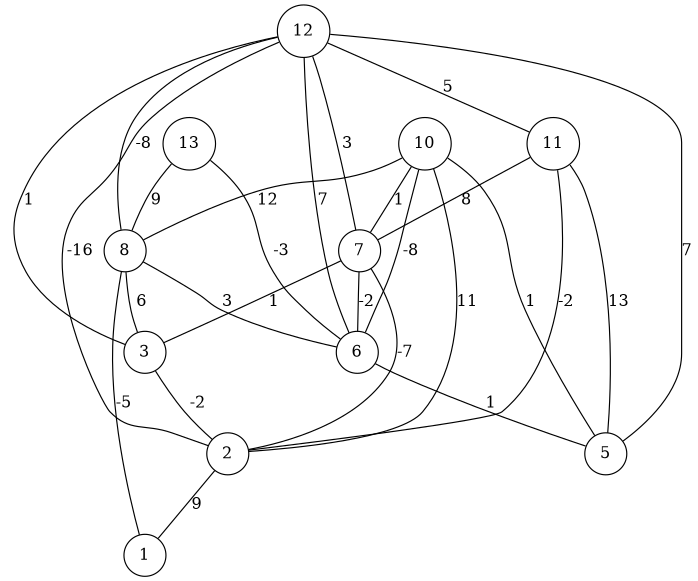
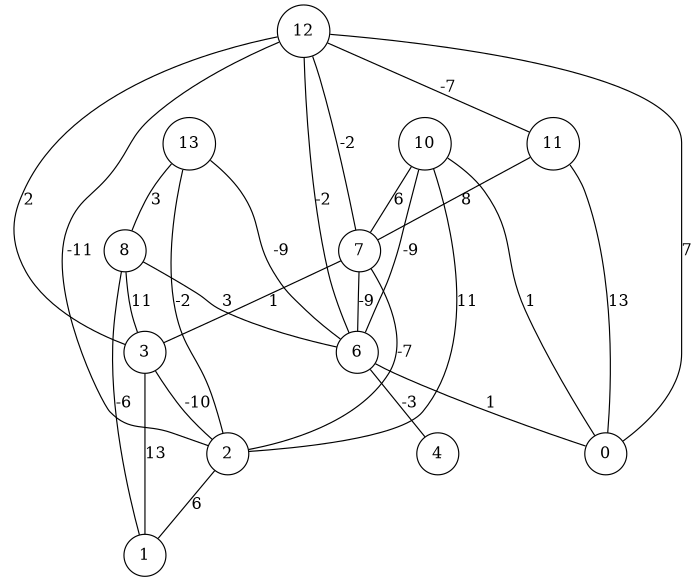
(448, 87) -> (448, 87)
(152, 98) -> none
(348, 144) -> (348, 144)
(270, 188) -> none
(29, 200) -> (29, 200)
(157, 200) -> (157, 200)
(323, 200) -> (323, 200)
(399, 200) -> (399, 200)
(80, 251) -> (80, 251)
(281, 251) -> (281, 251)
(411, 251) -> (411, 251)
(142, 302) -> (142, 302)
(367, 302) -> (367, 302)
(511, 402) -> (175, 306)
(124, 403) -> (124, 403)
(198, 403) -> (198, 403)
none -> (145, 454)
none -> (438, 454)
(606, 454) -> (606, 454)
(197, 505) -> (197, 505)
